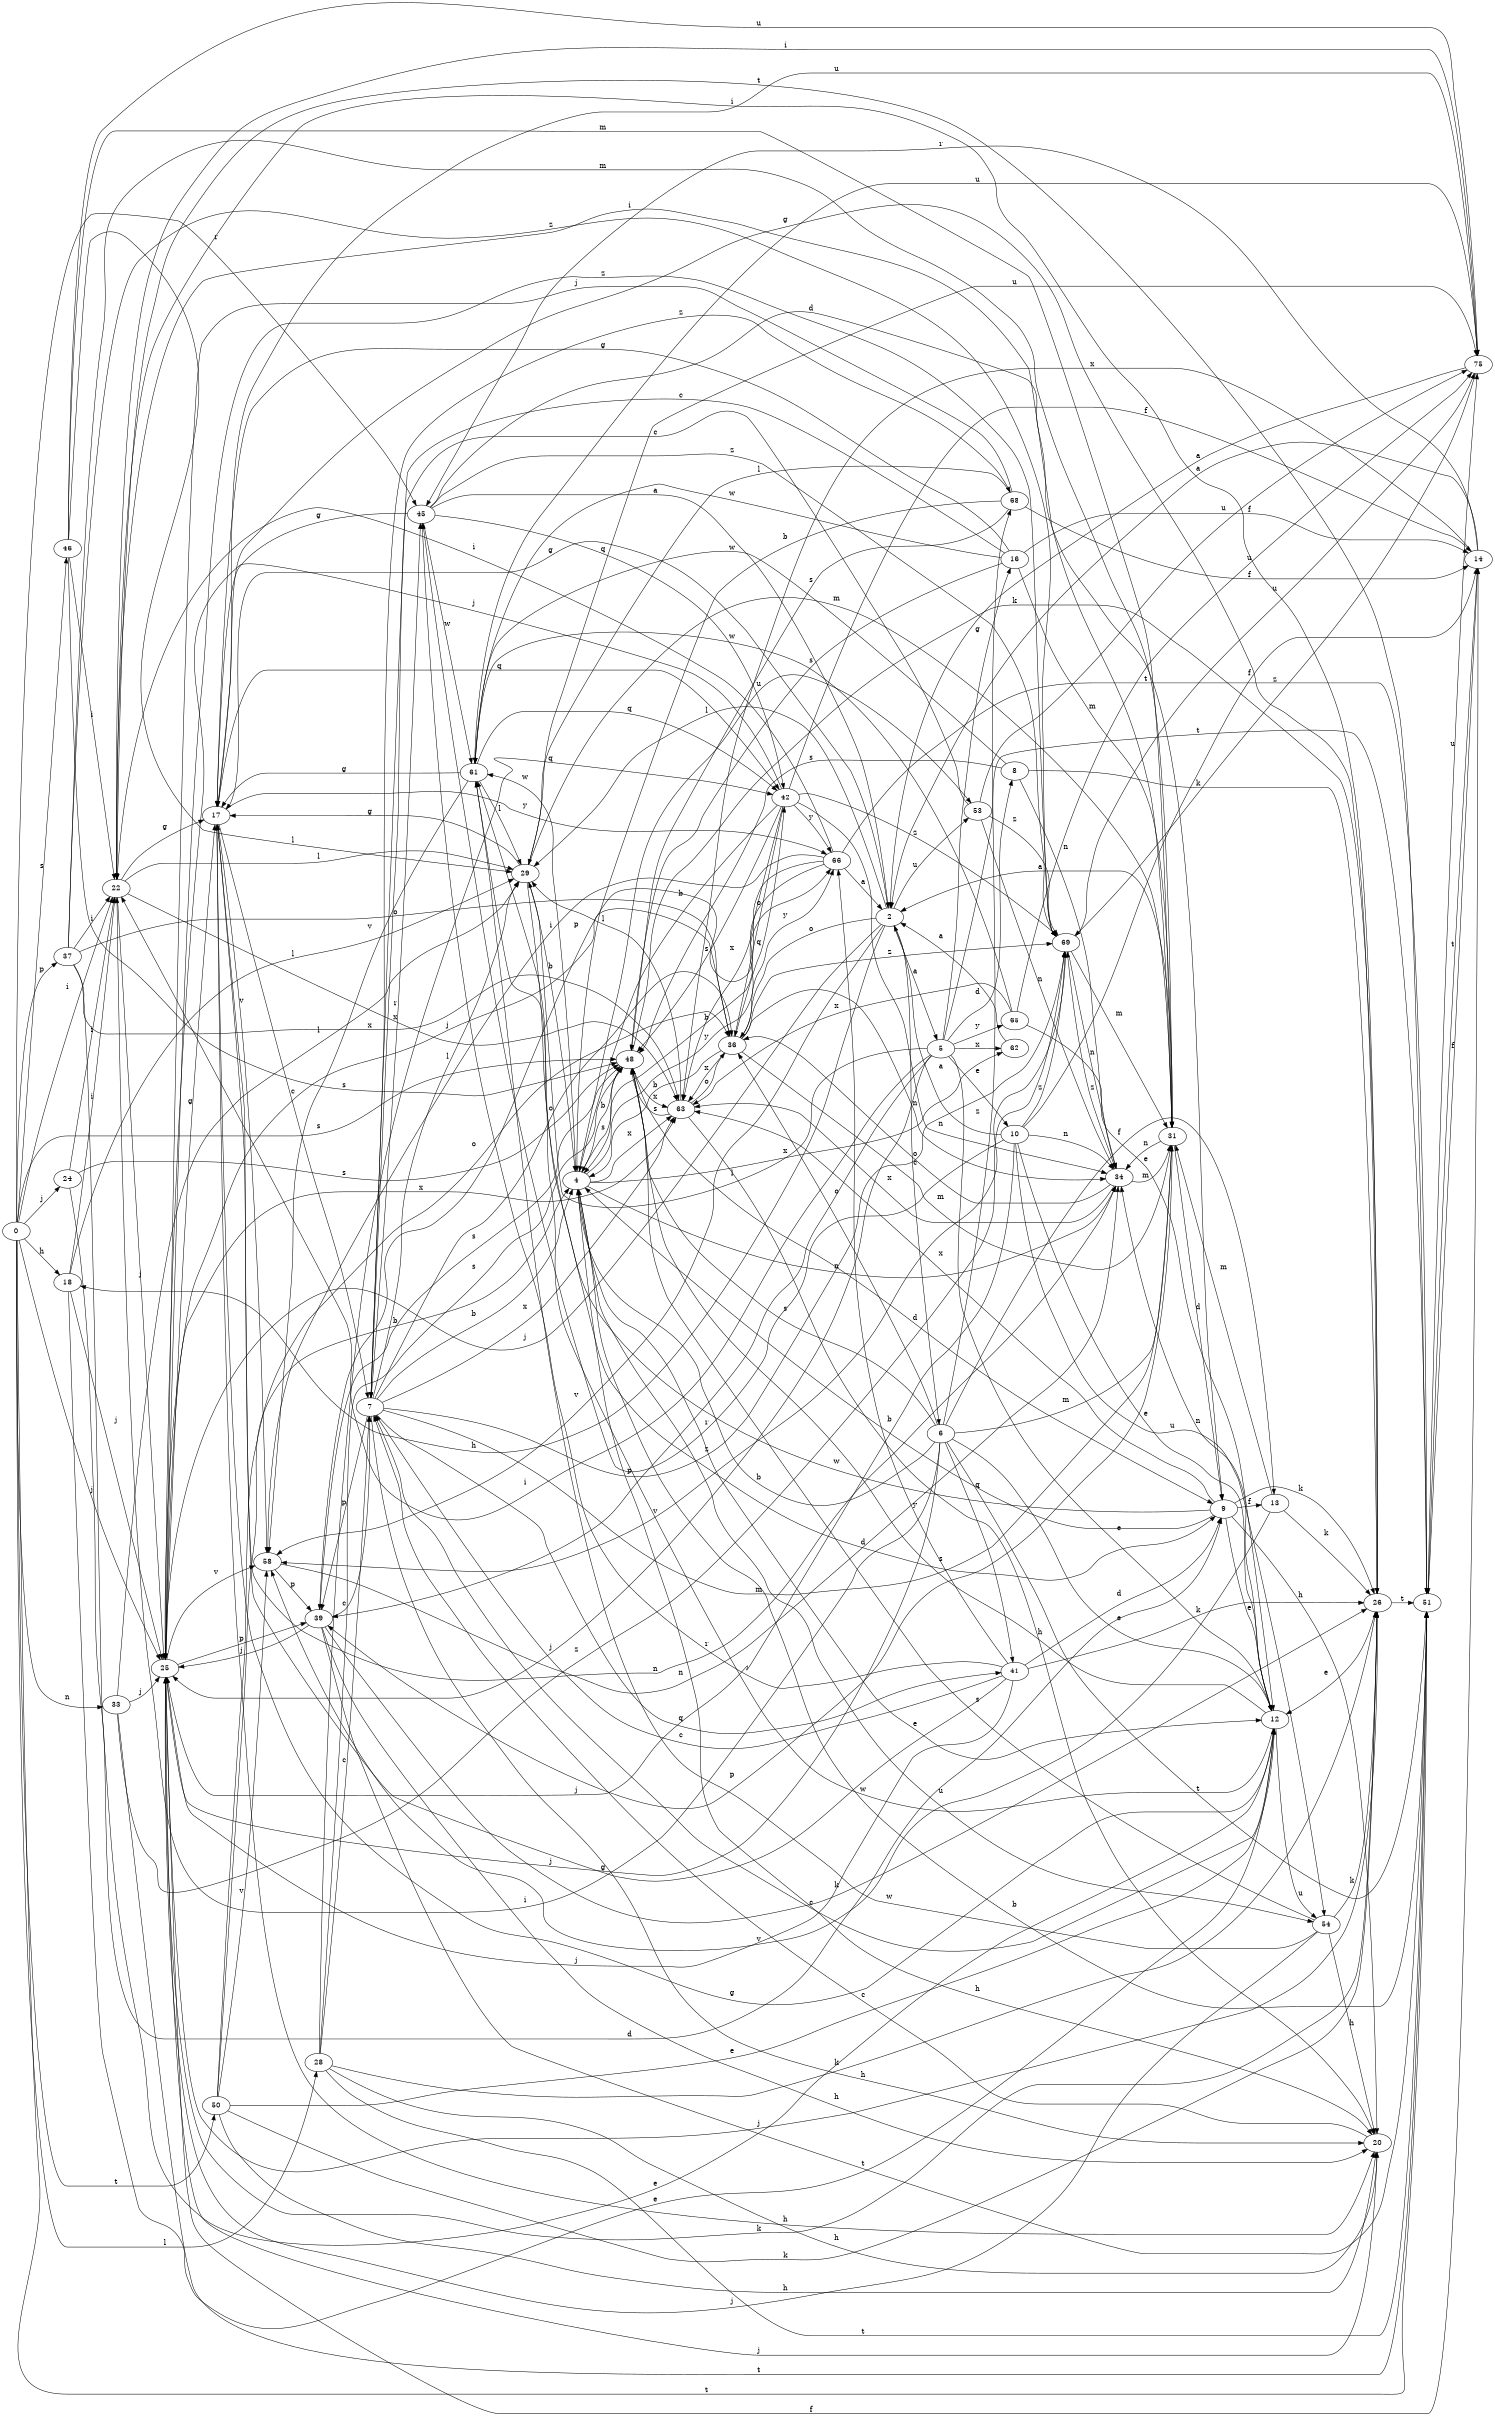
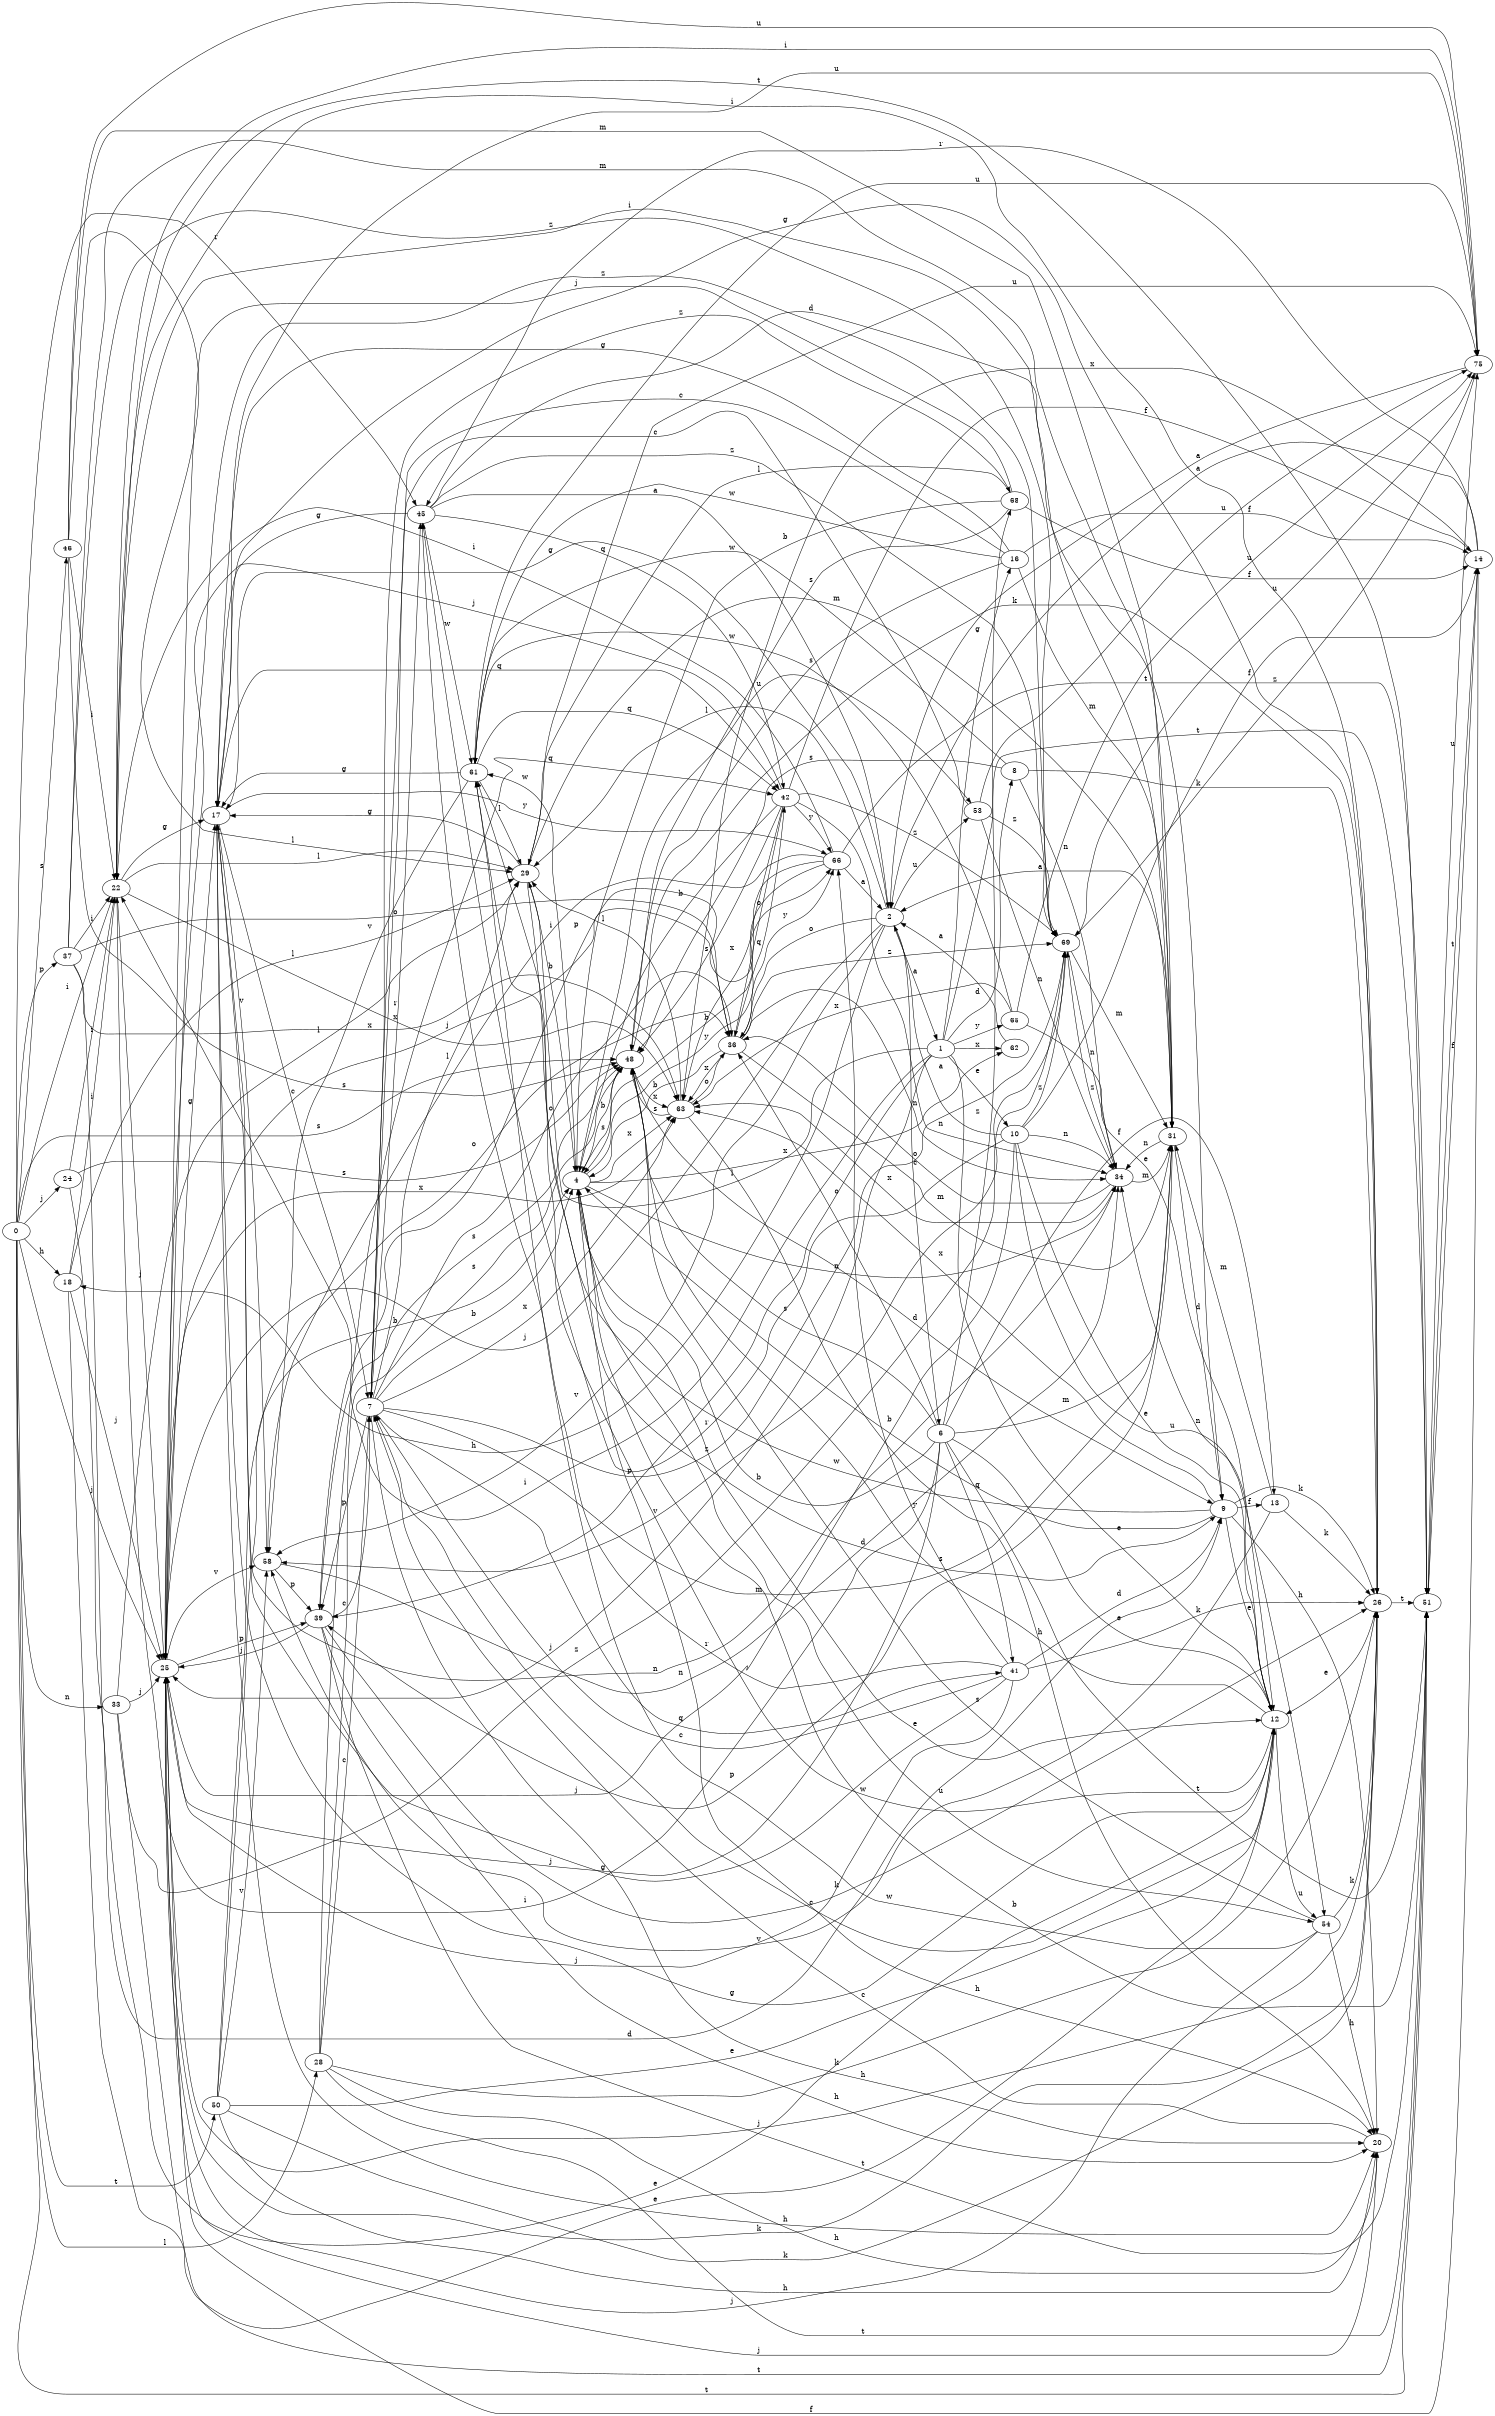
(941, 1049) -> (941, 1049)
